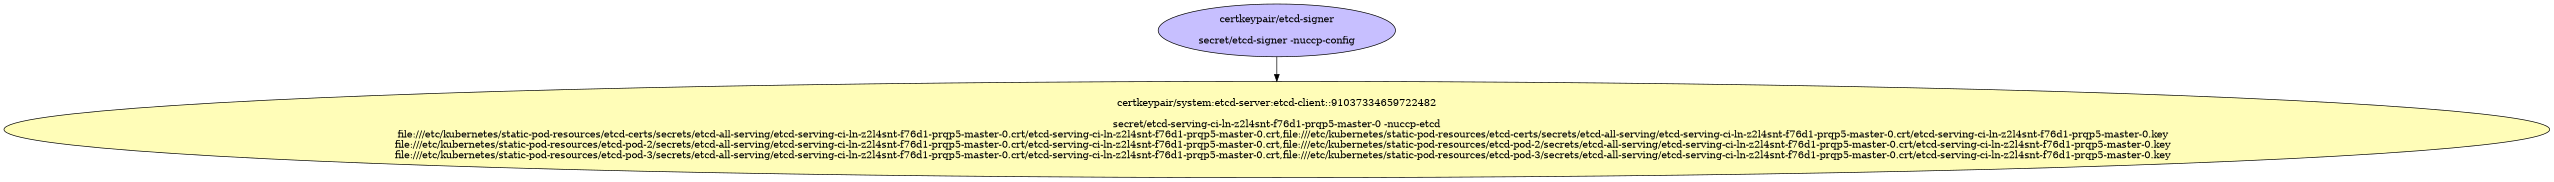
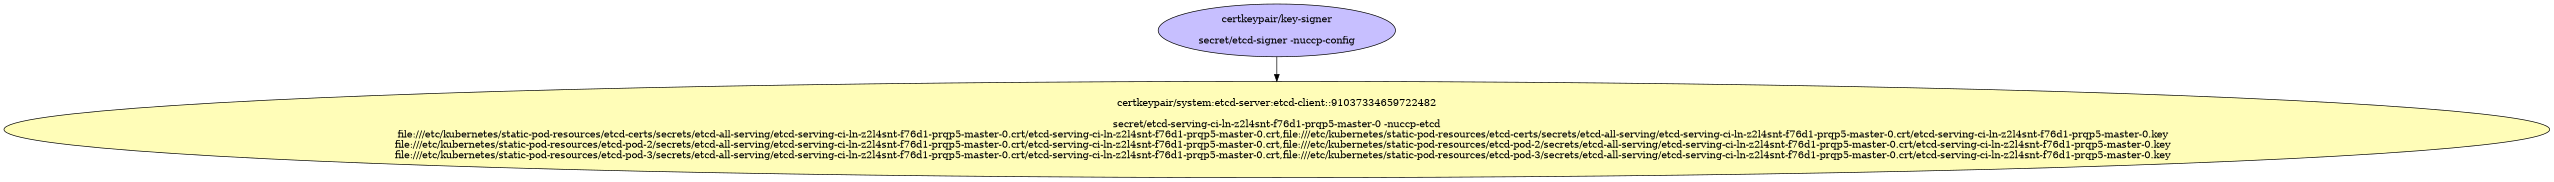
(1277, 30) -> (1277, 30)
